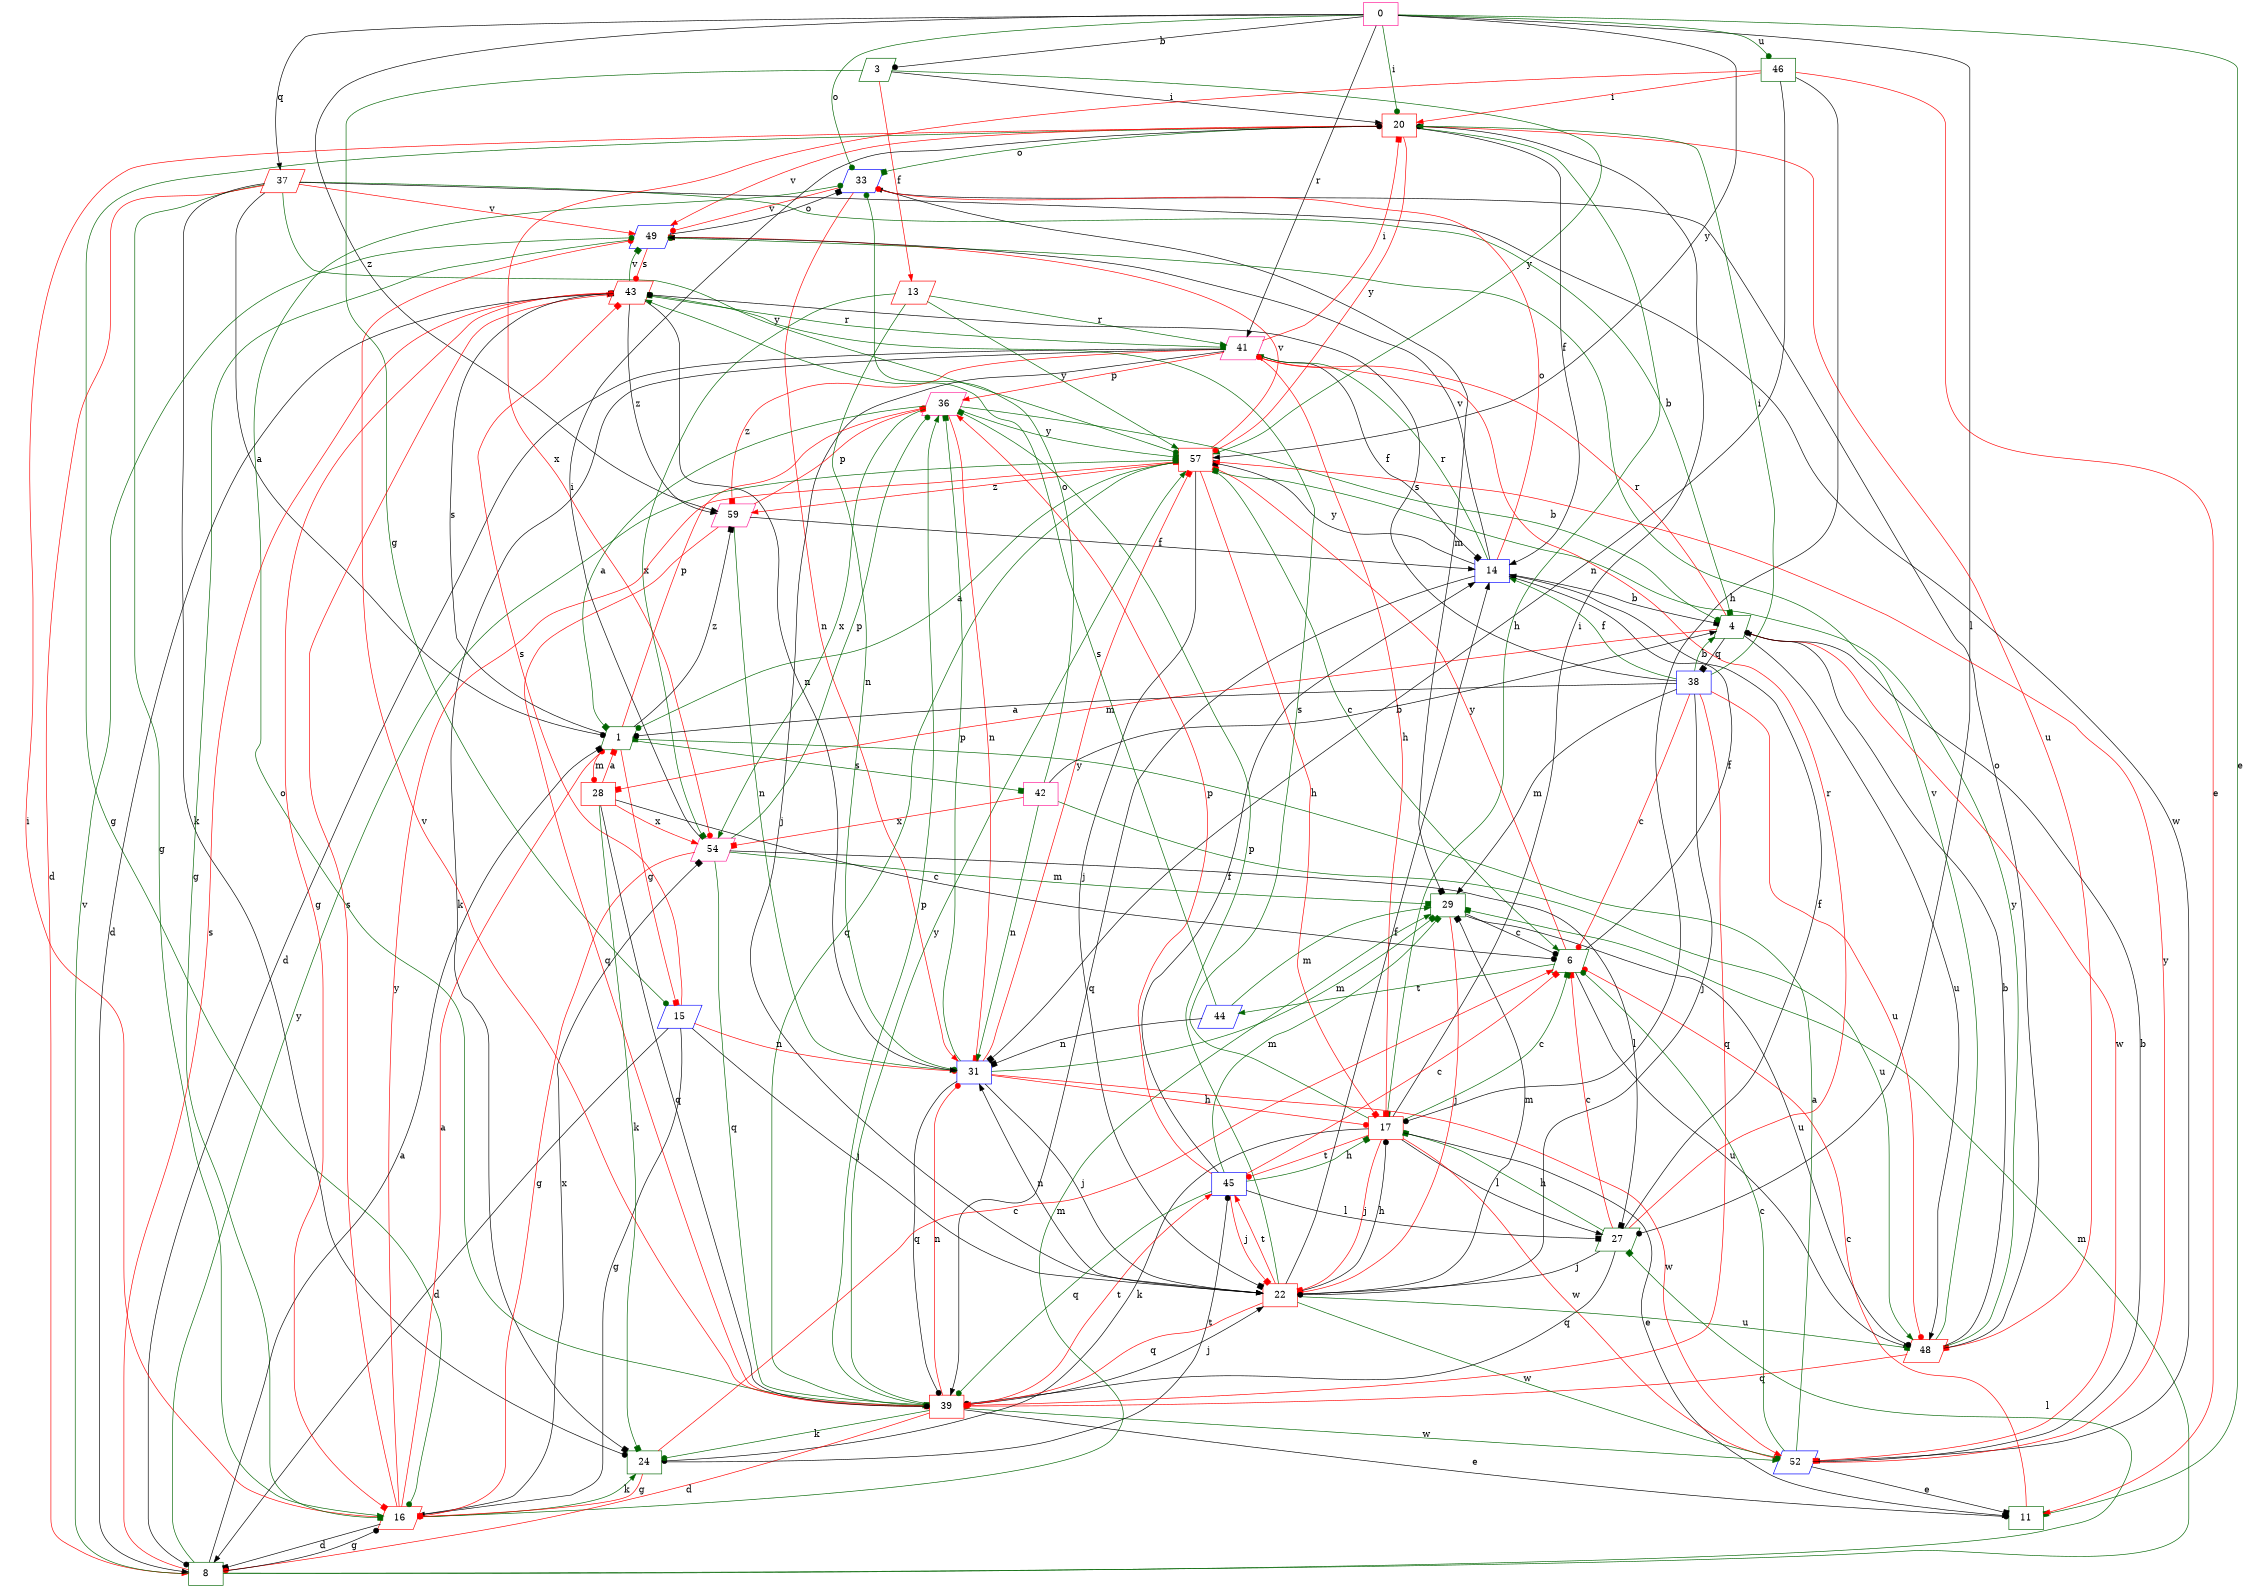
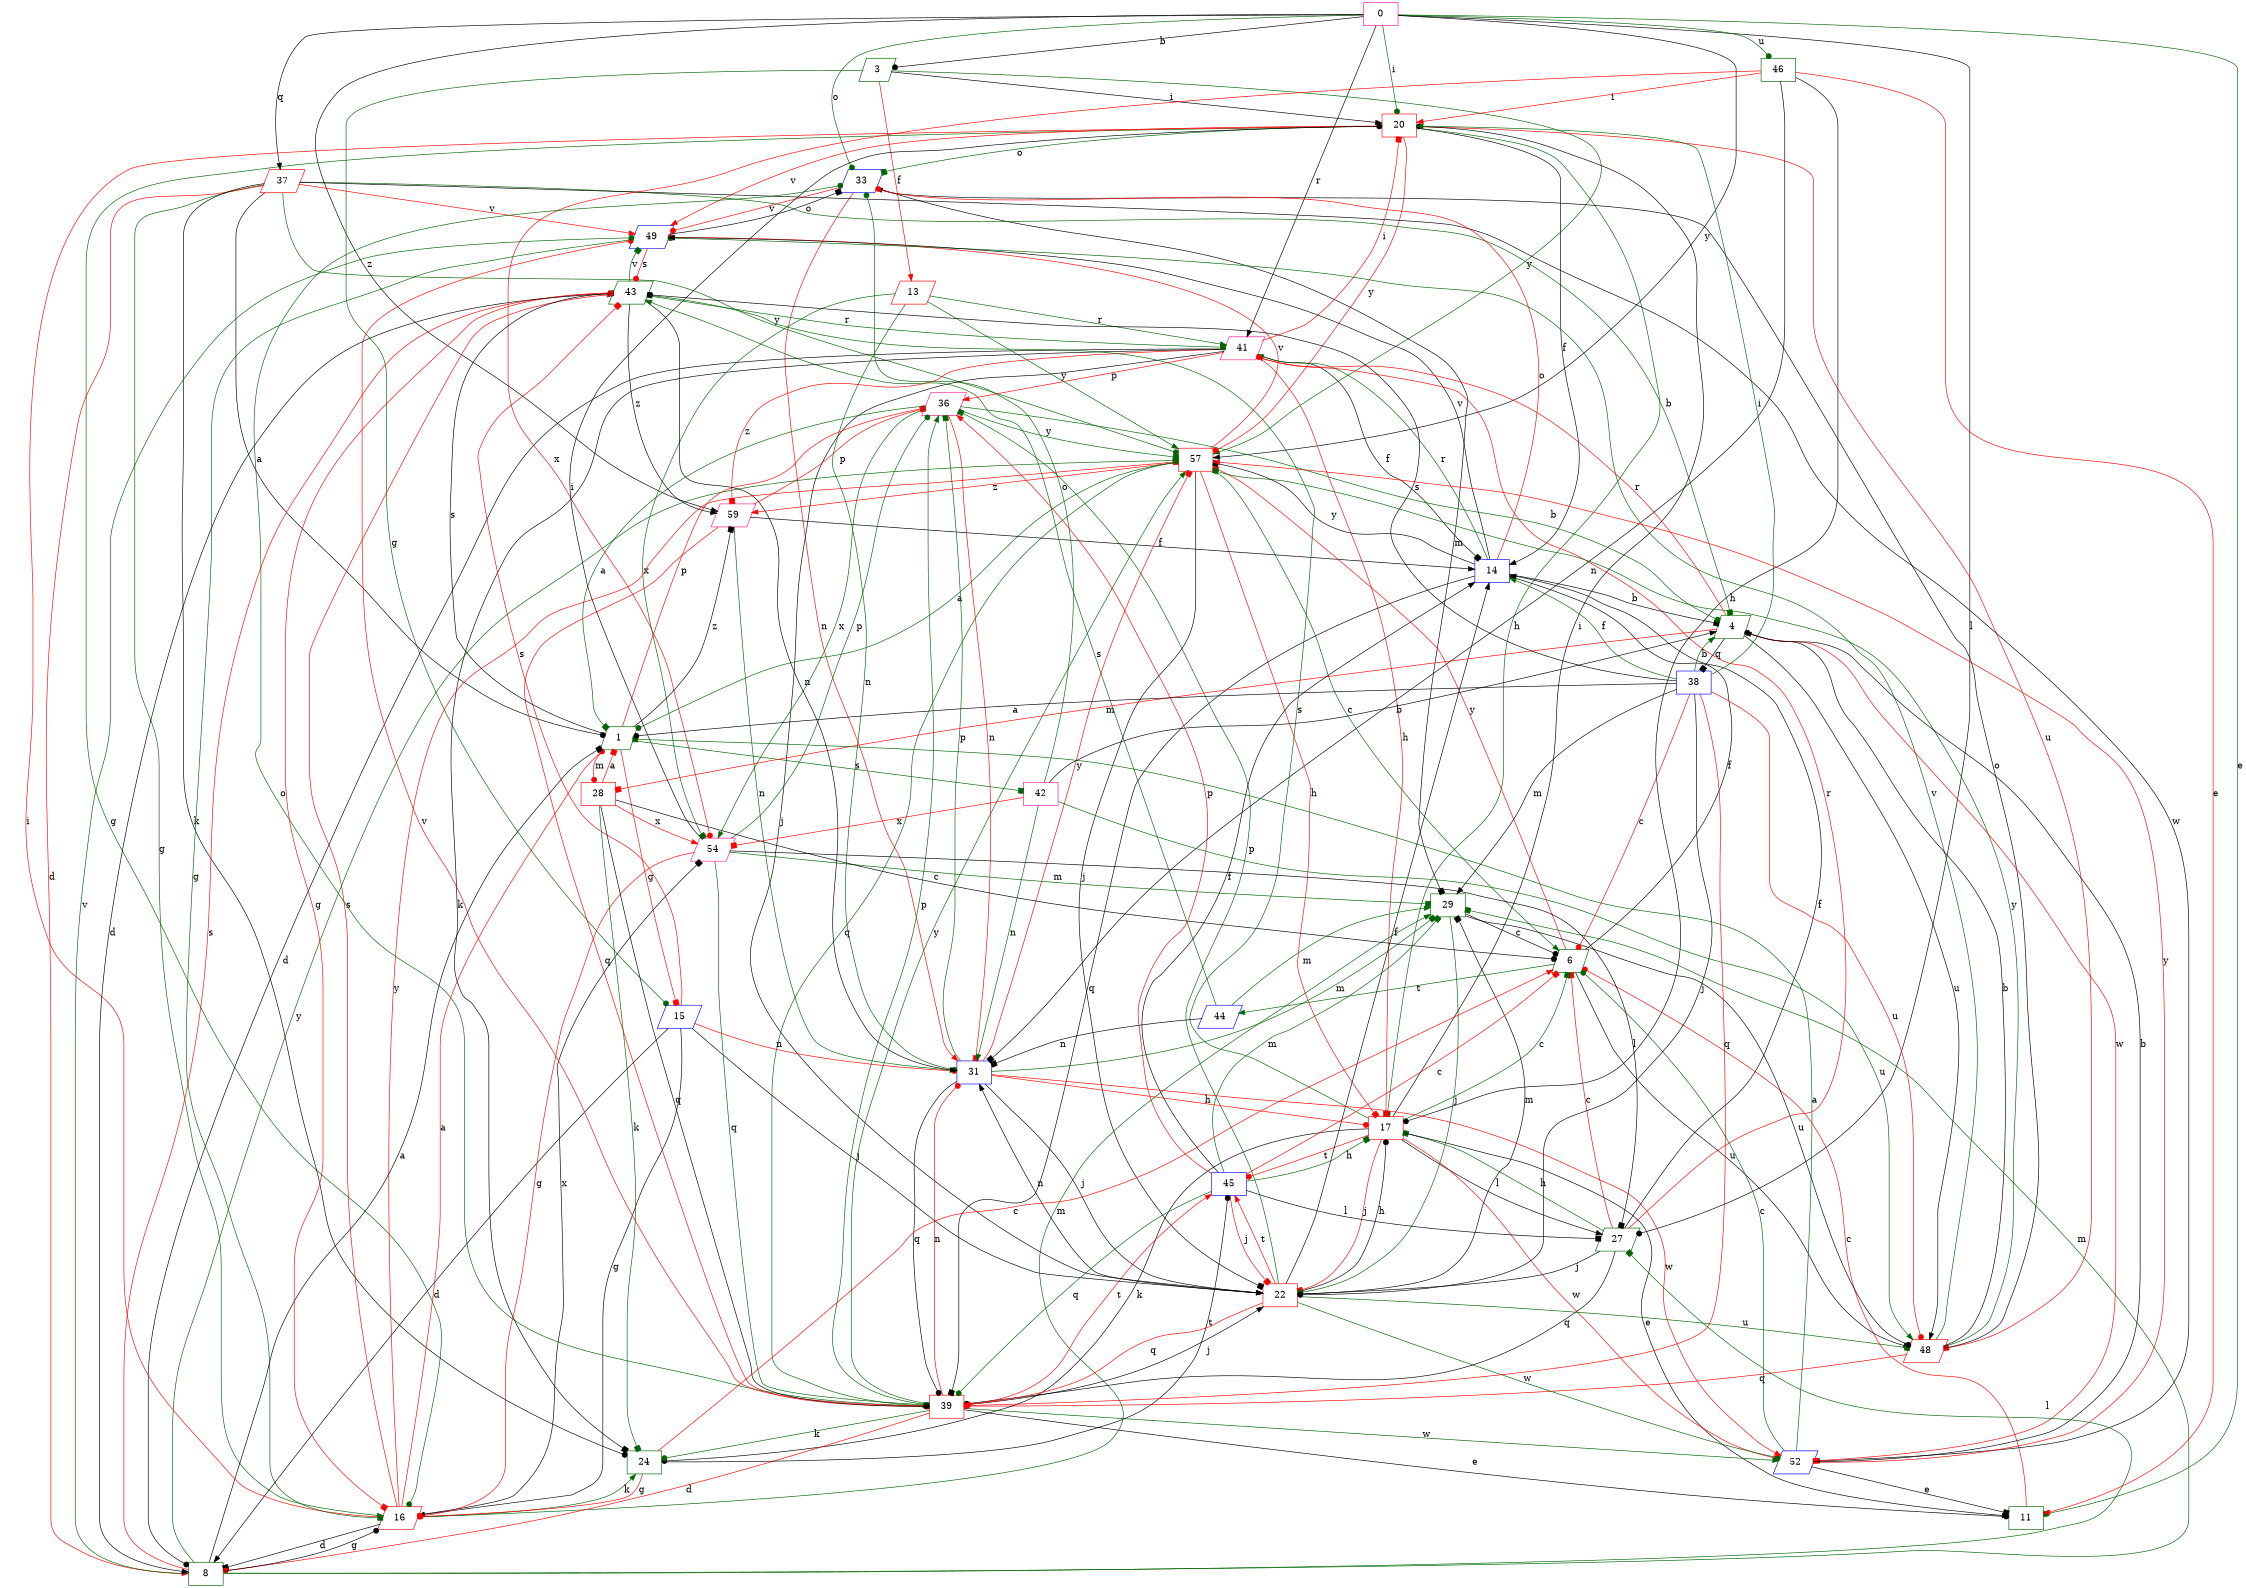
(631, 293) -> (631, 293)
(1103, 917) -> (1103, 917)
(1448, 1129) -> (1448, 1129)
